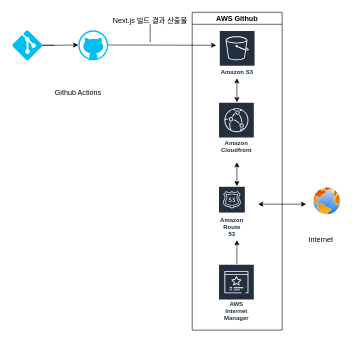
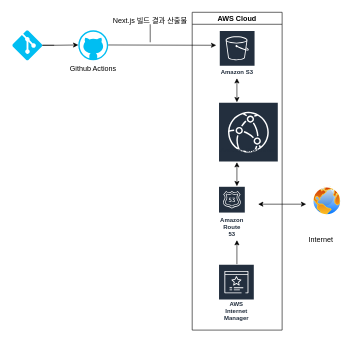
(237, 19) -> (237, 19)
(78, 93) -> (93, 69)
(237, 129) -> (249, 129)
